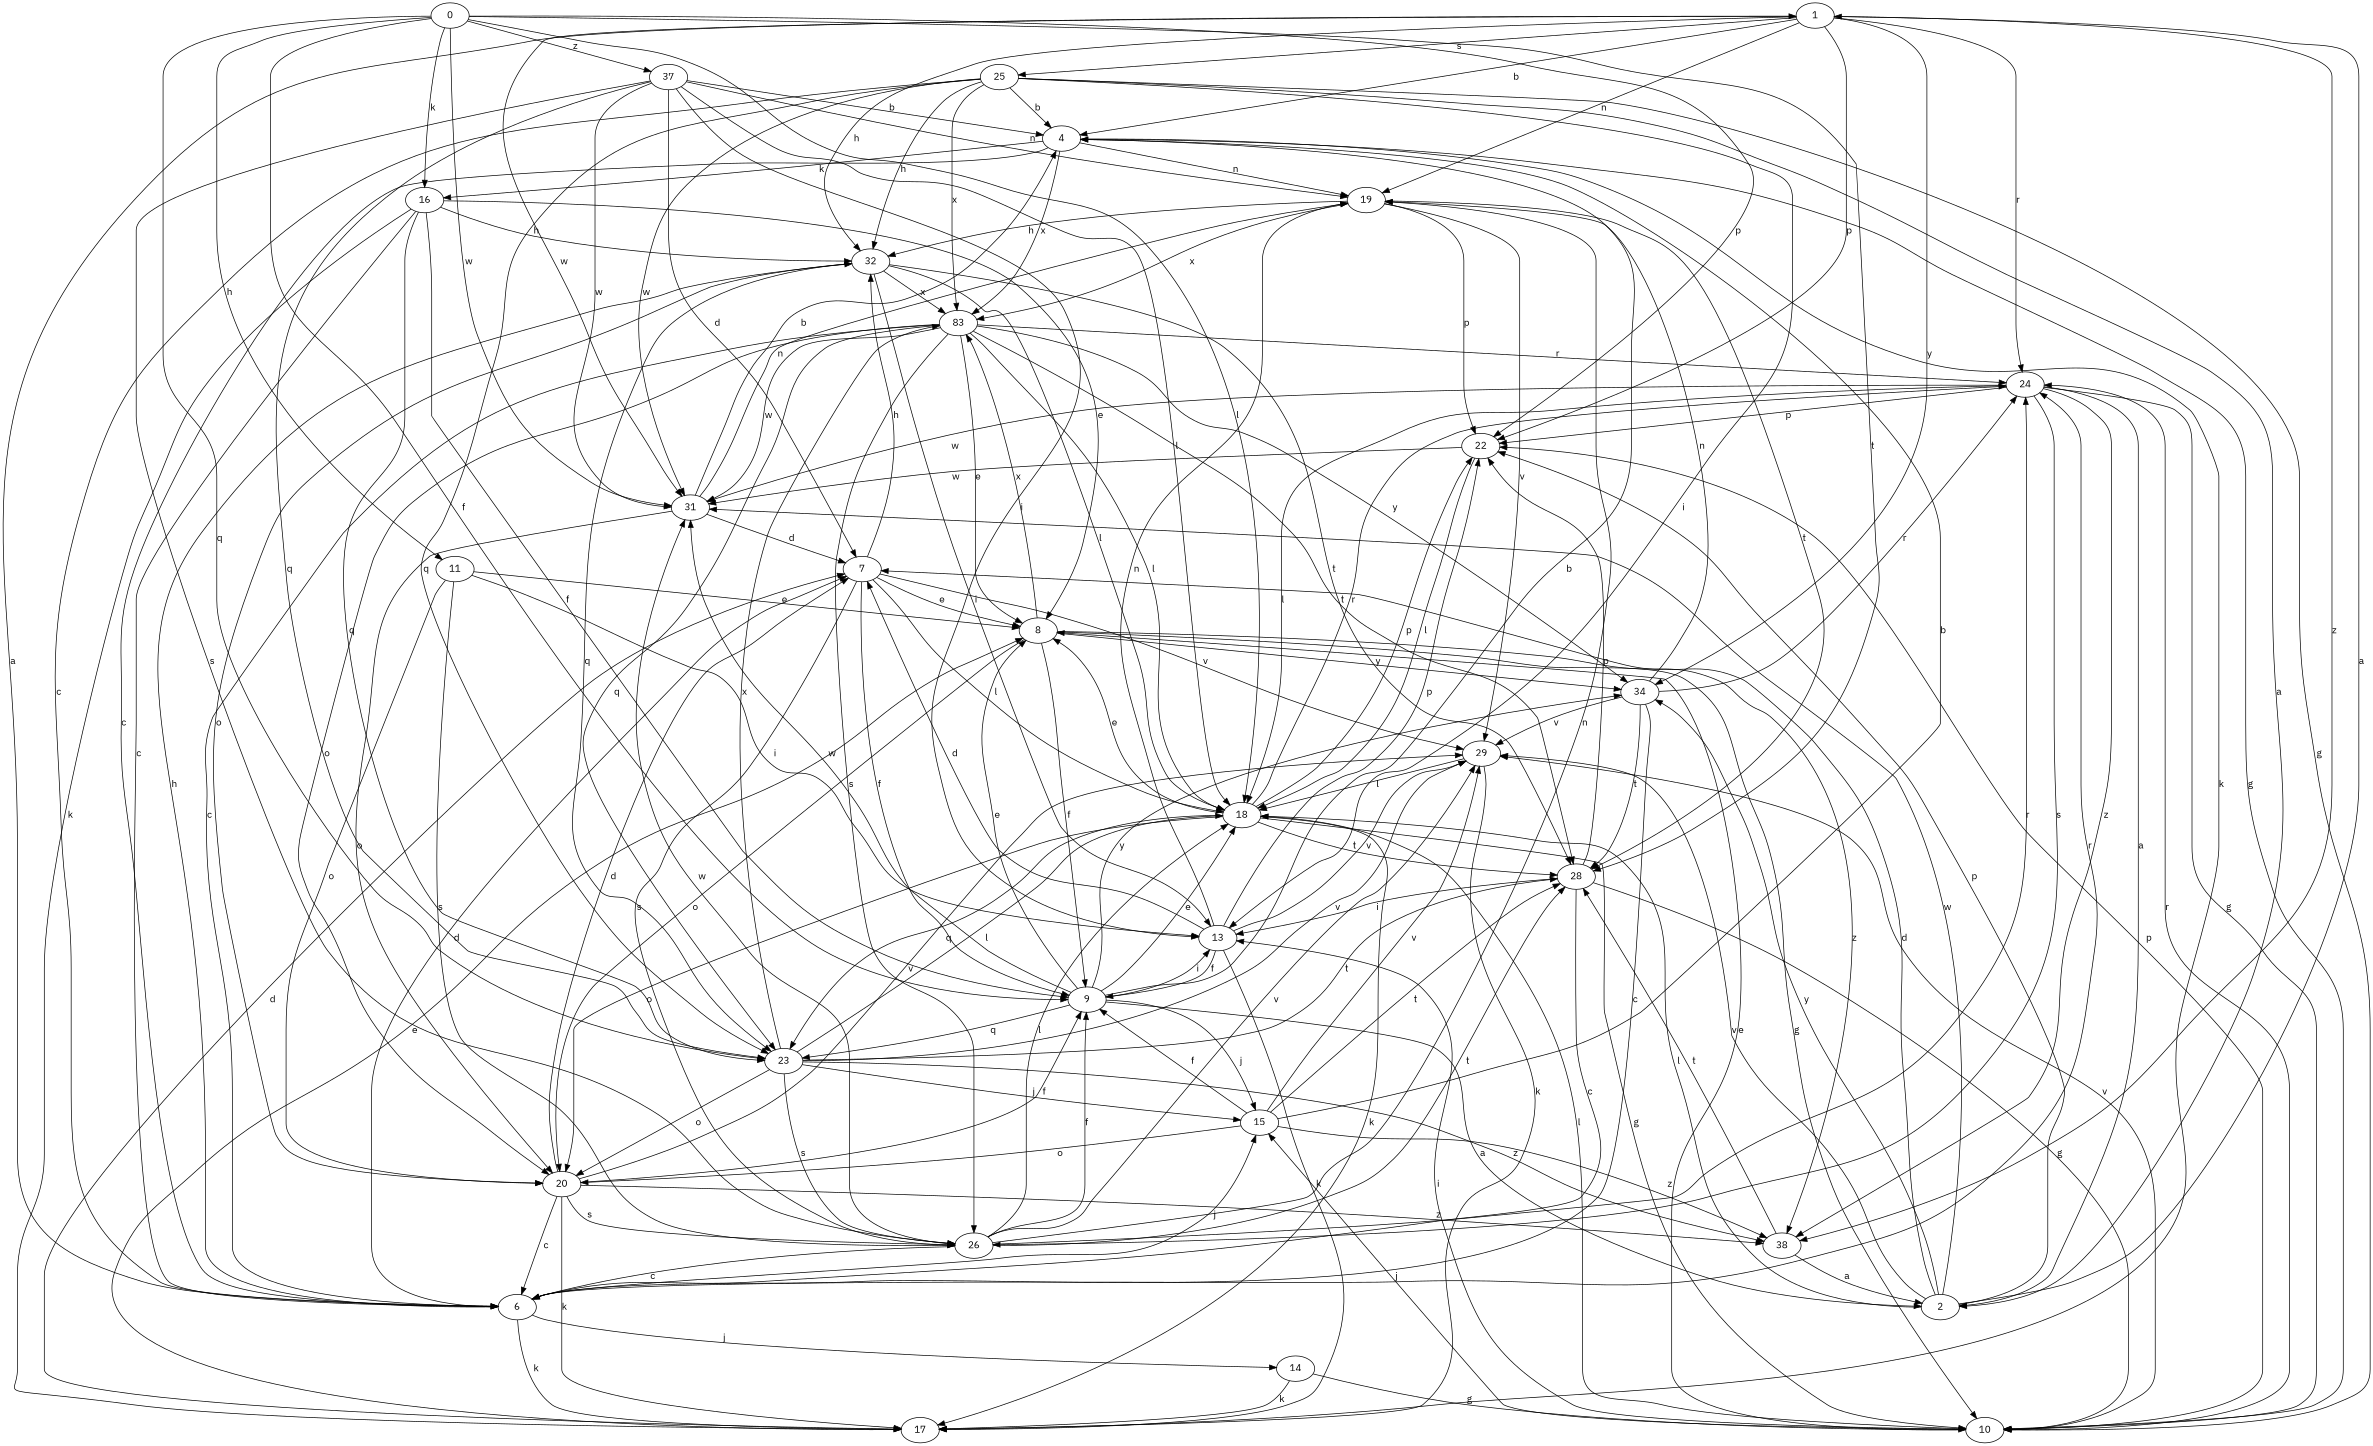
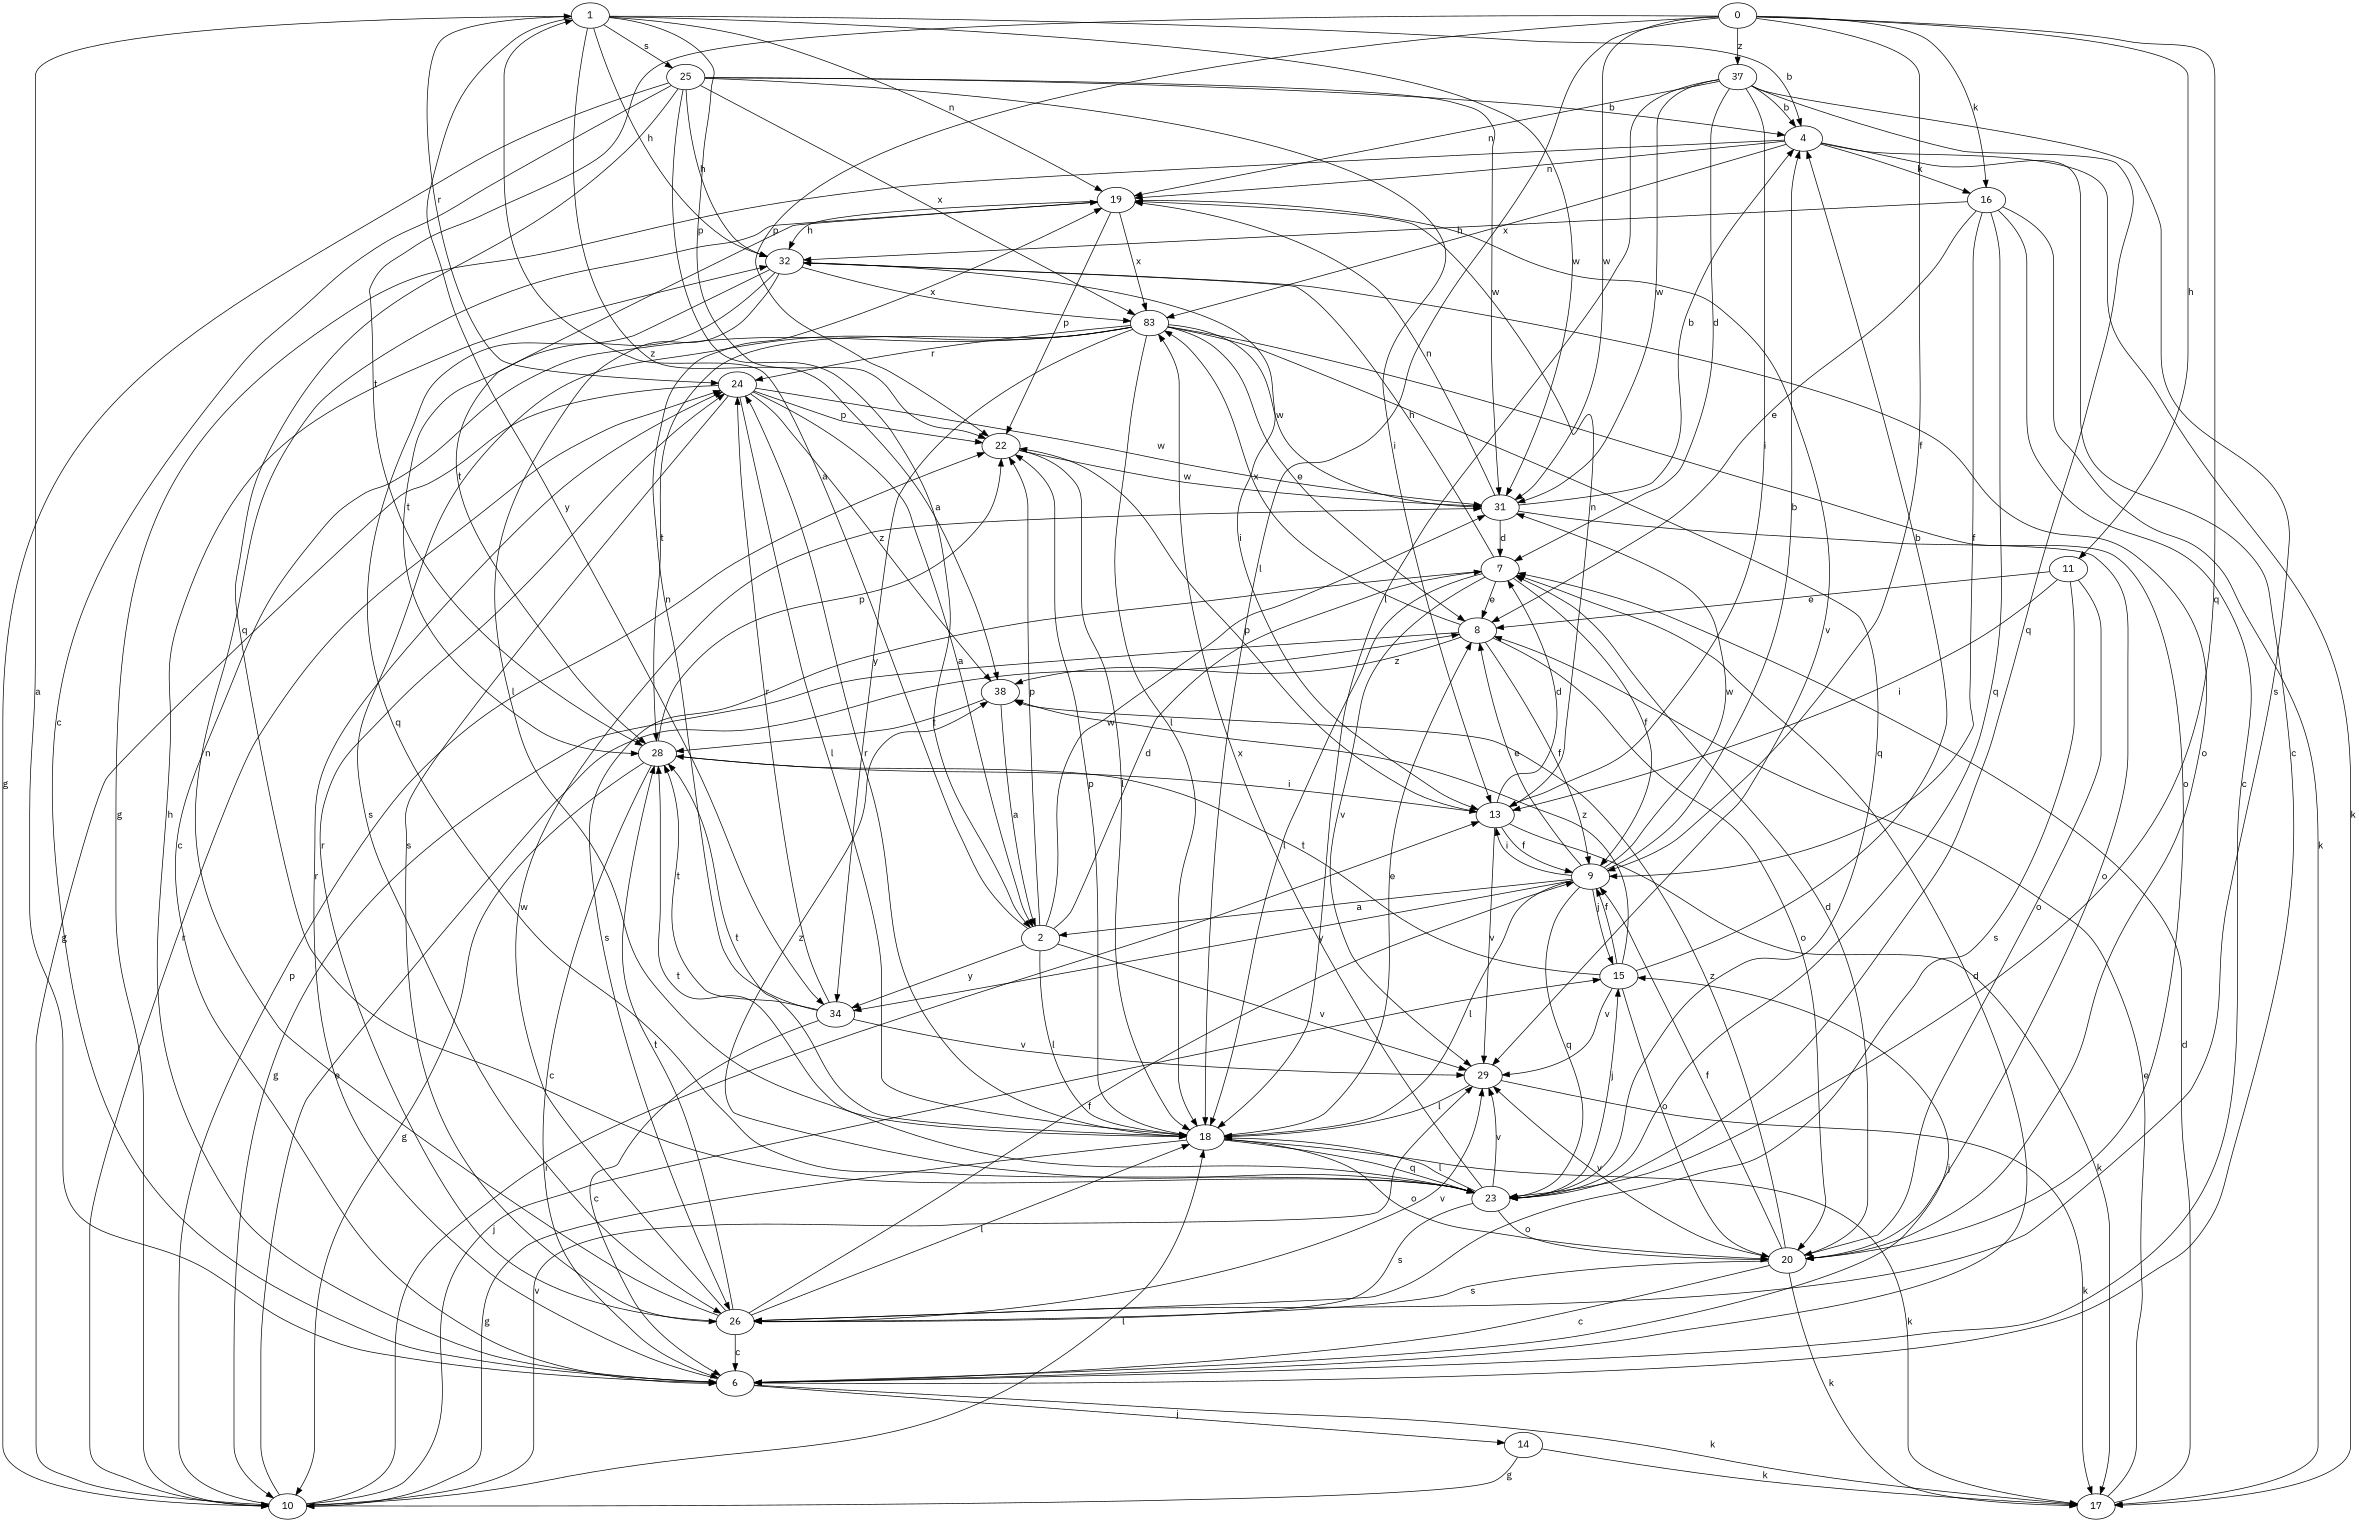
(1336, 661) -> none
(1188, 907) -> (1470, 1014)
